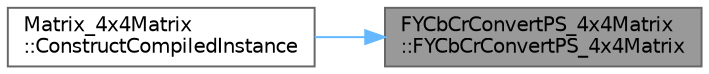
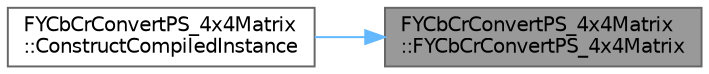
(161, 37) -> (161, 37)
